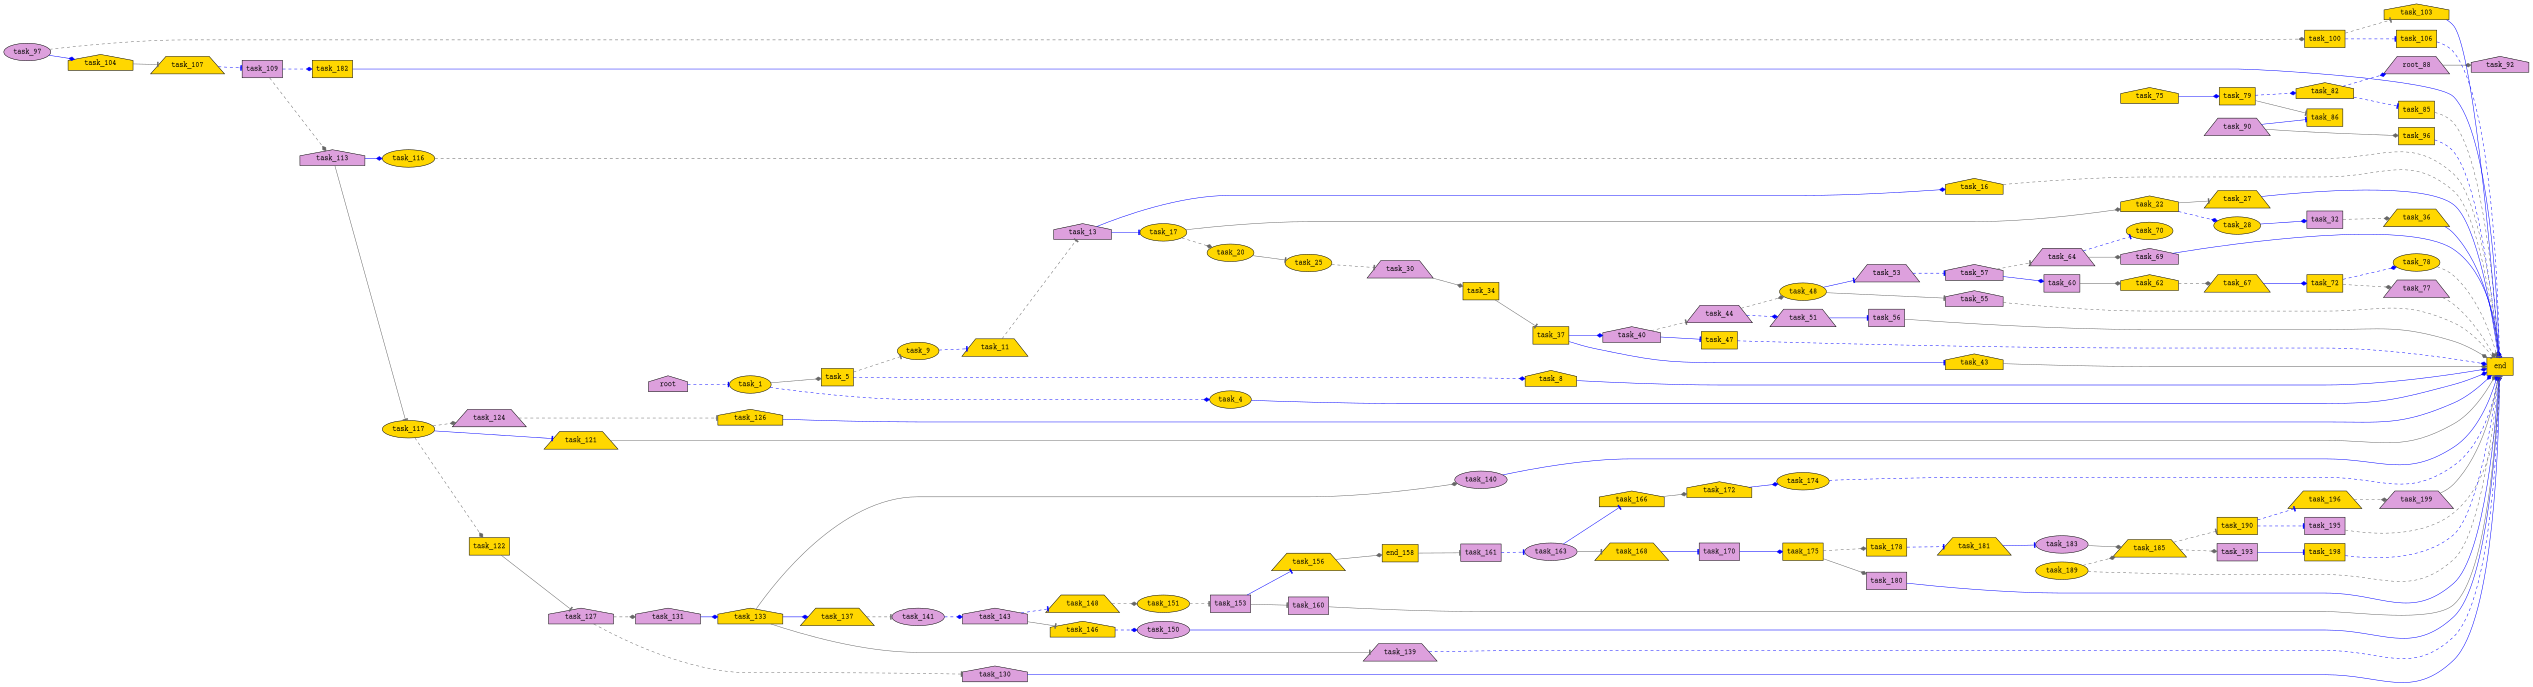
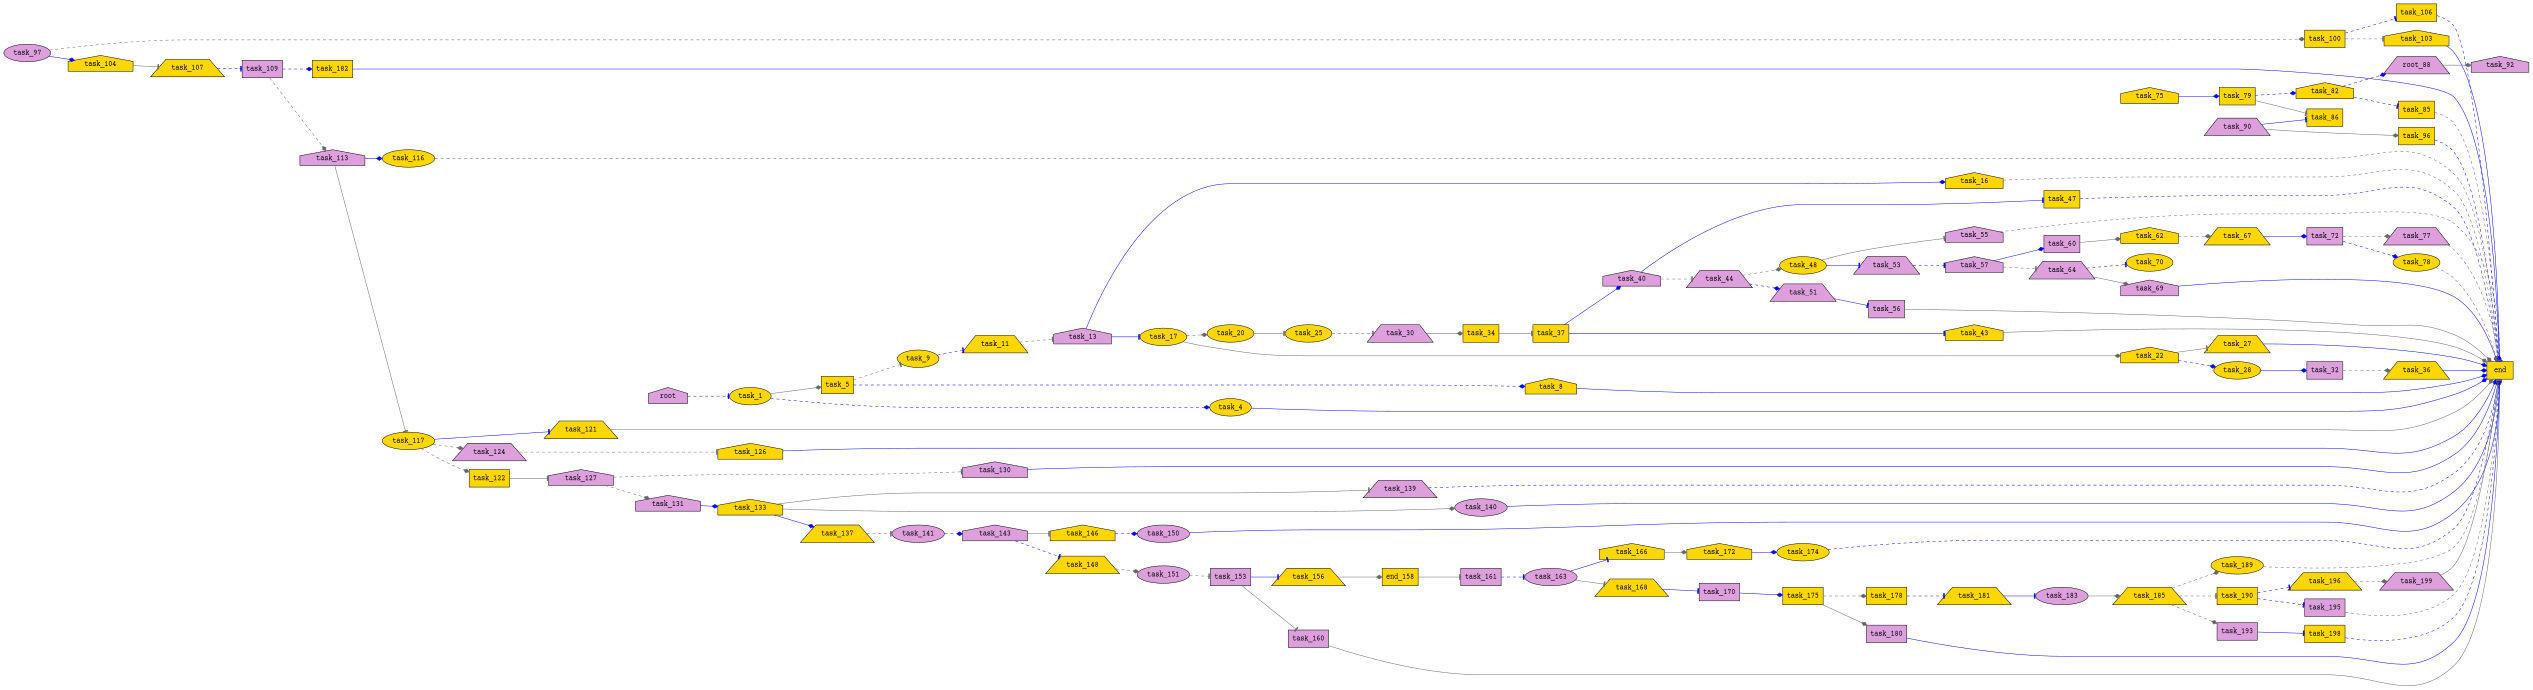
(2325, 283) -> (2325, 236)
(2096, 562) -> (2193, 581)
(1163, 604) -> (1163, 575)
